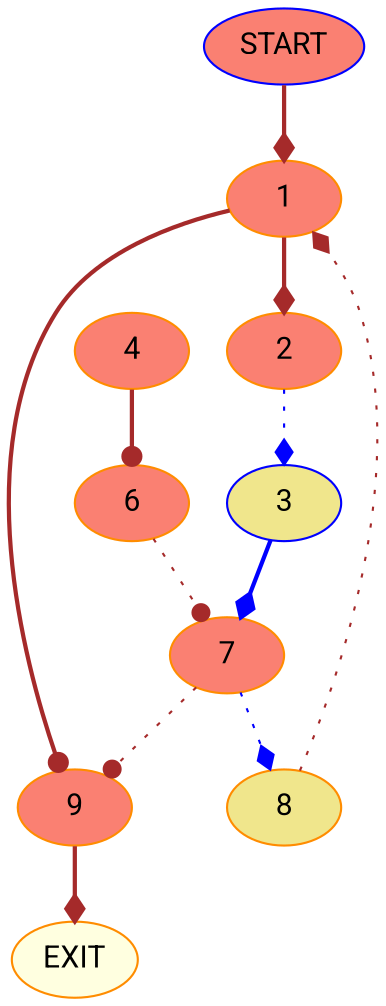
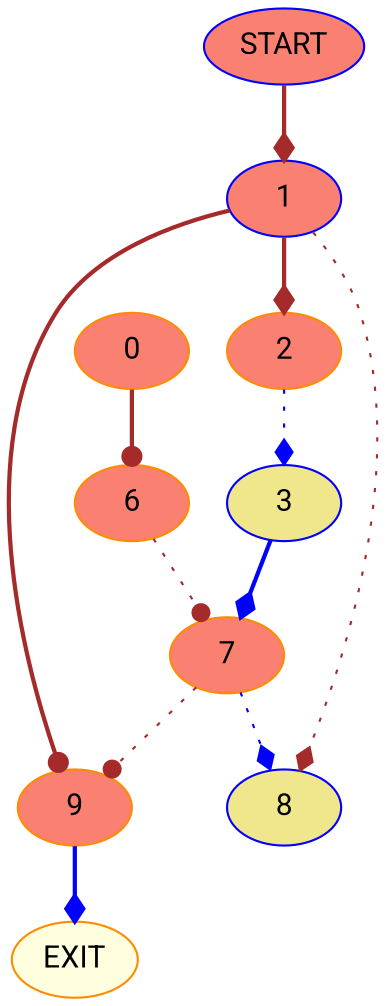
(284, 199) -> (284, 199)
(132, 351) -> (132, 351)
(372, 512) -> (375, 487)
(284, 808) -> (284, 808)
(75, 871) -> (75, 871)
